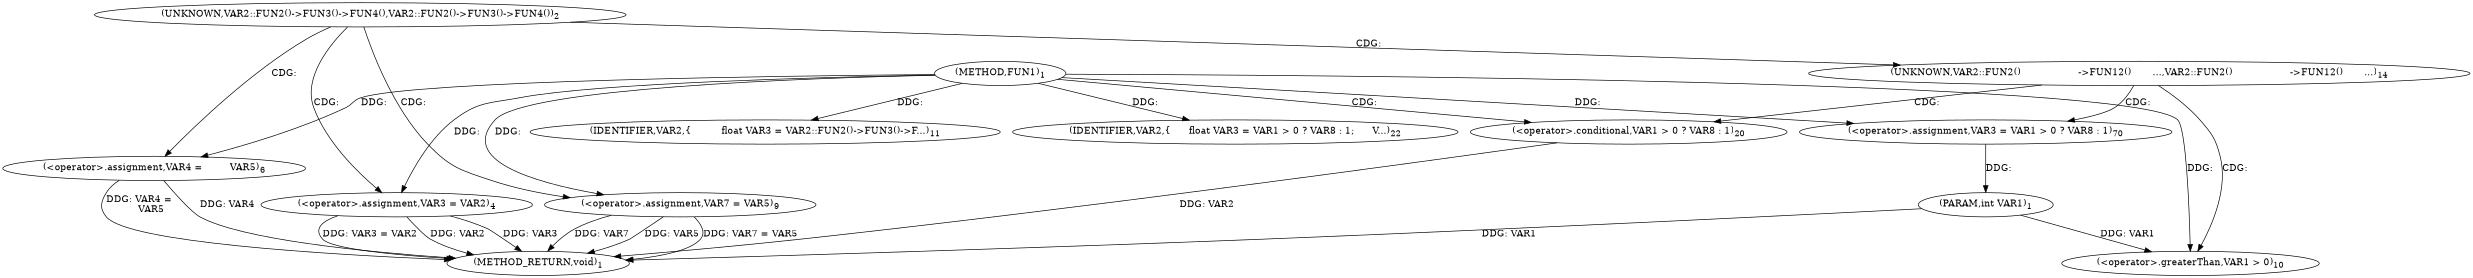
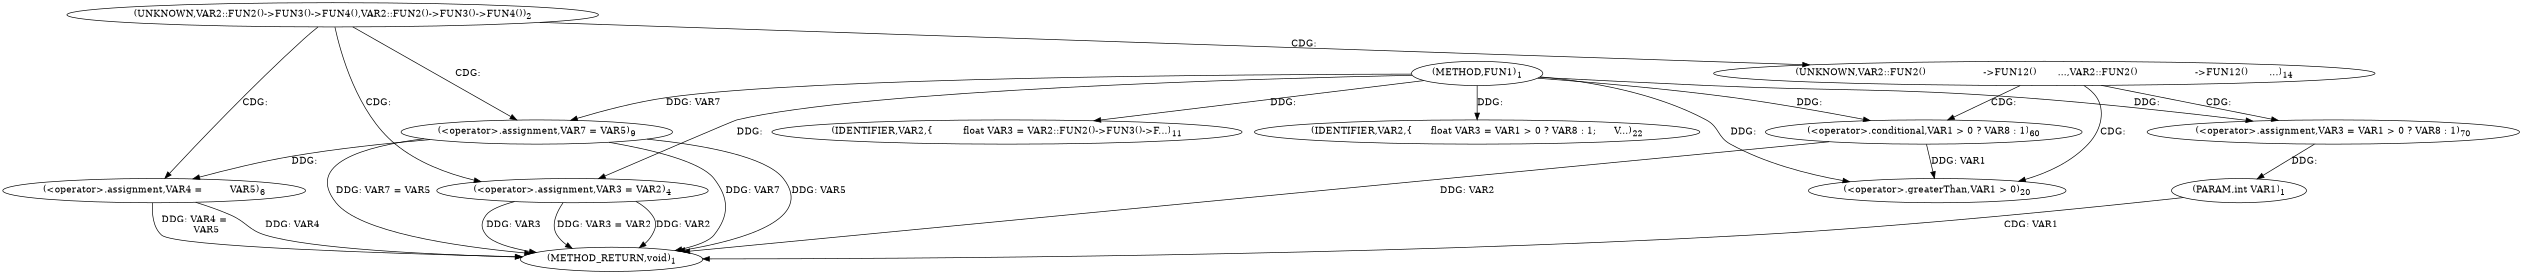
(565, 82) -> (314, 153)
(1366, 103) -> (1811, 103)
(1740, 131) -> (2035, 131)
(510, 132) -> (694, 103)
(2083, 233) -> (1930, 158)
(1509, 234) -> (2031, 225)
(2279, 262) -> (2025, 190)
